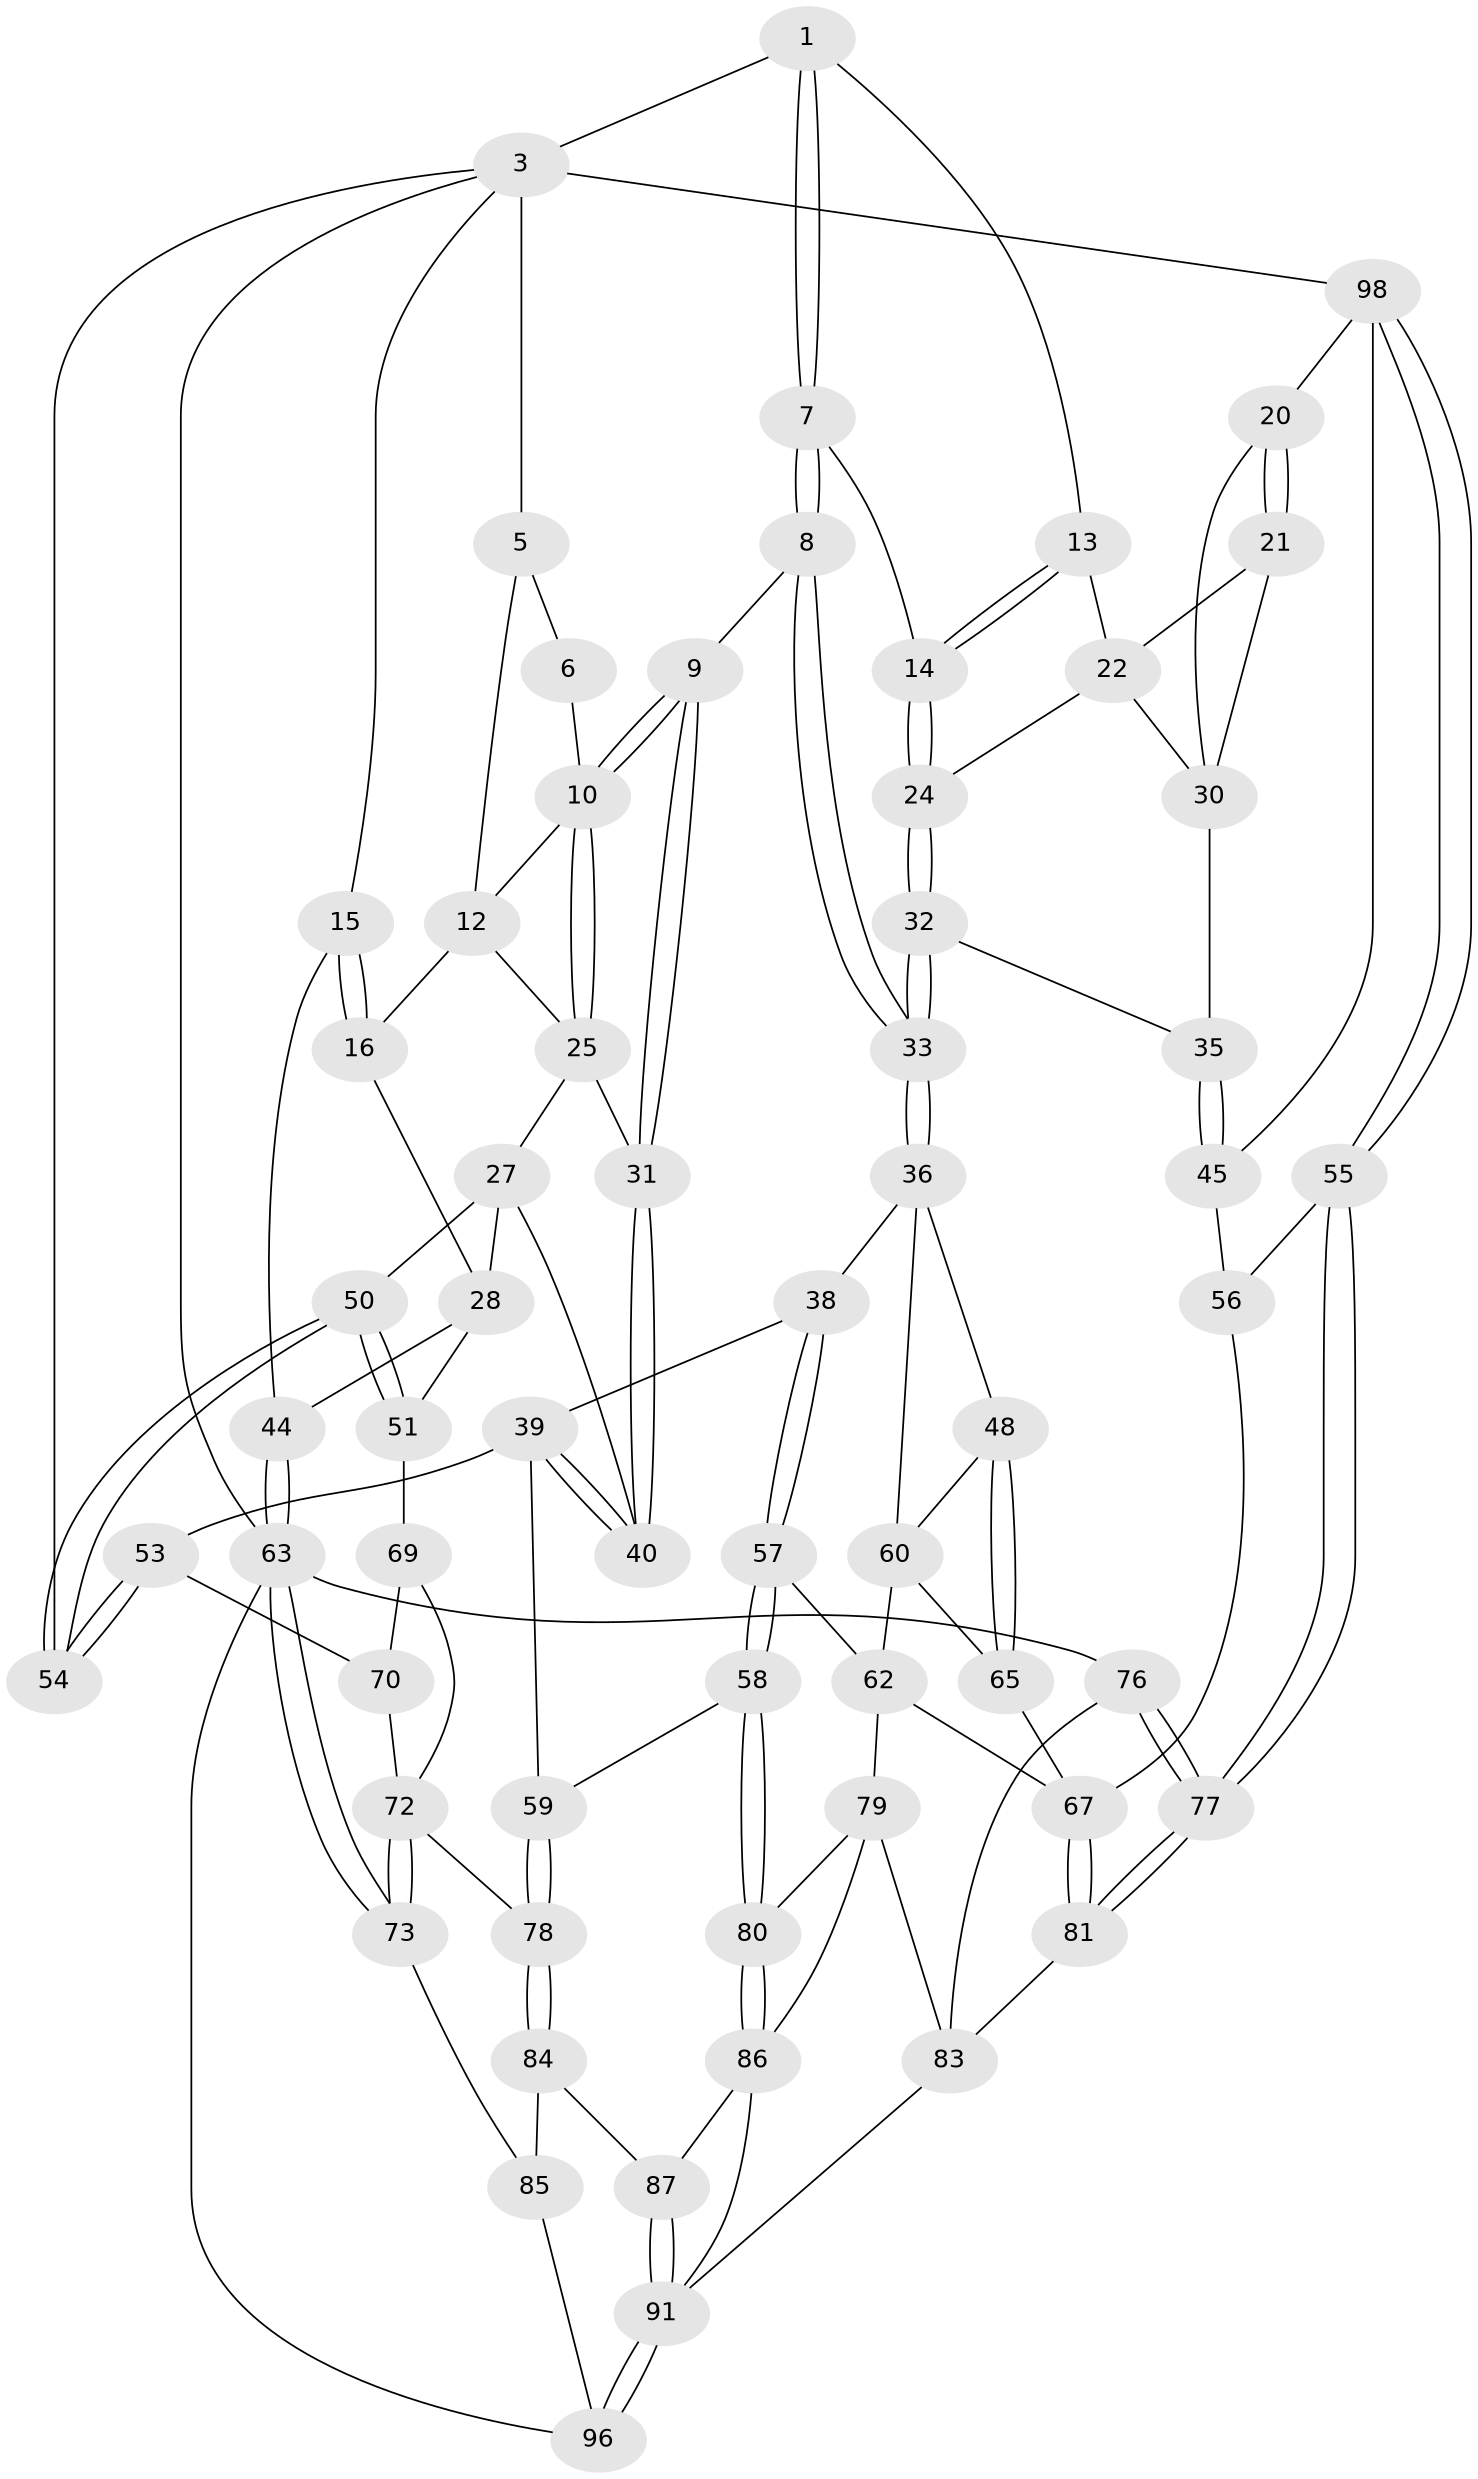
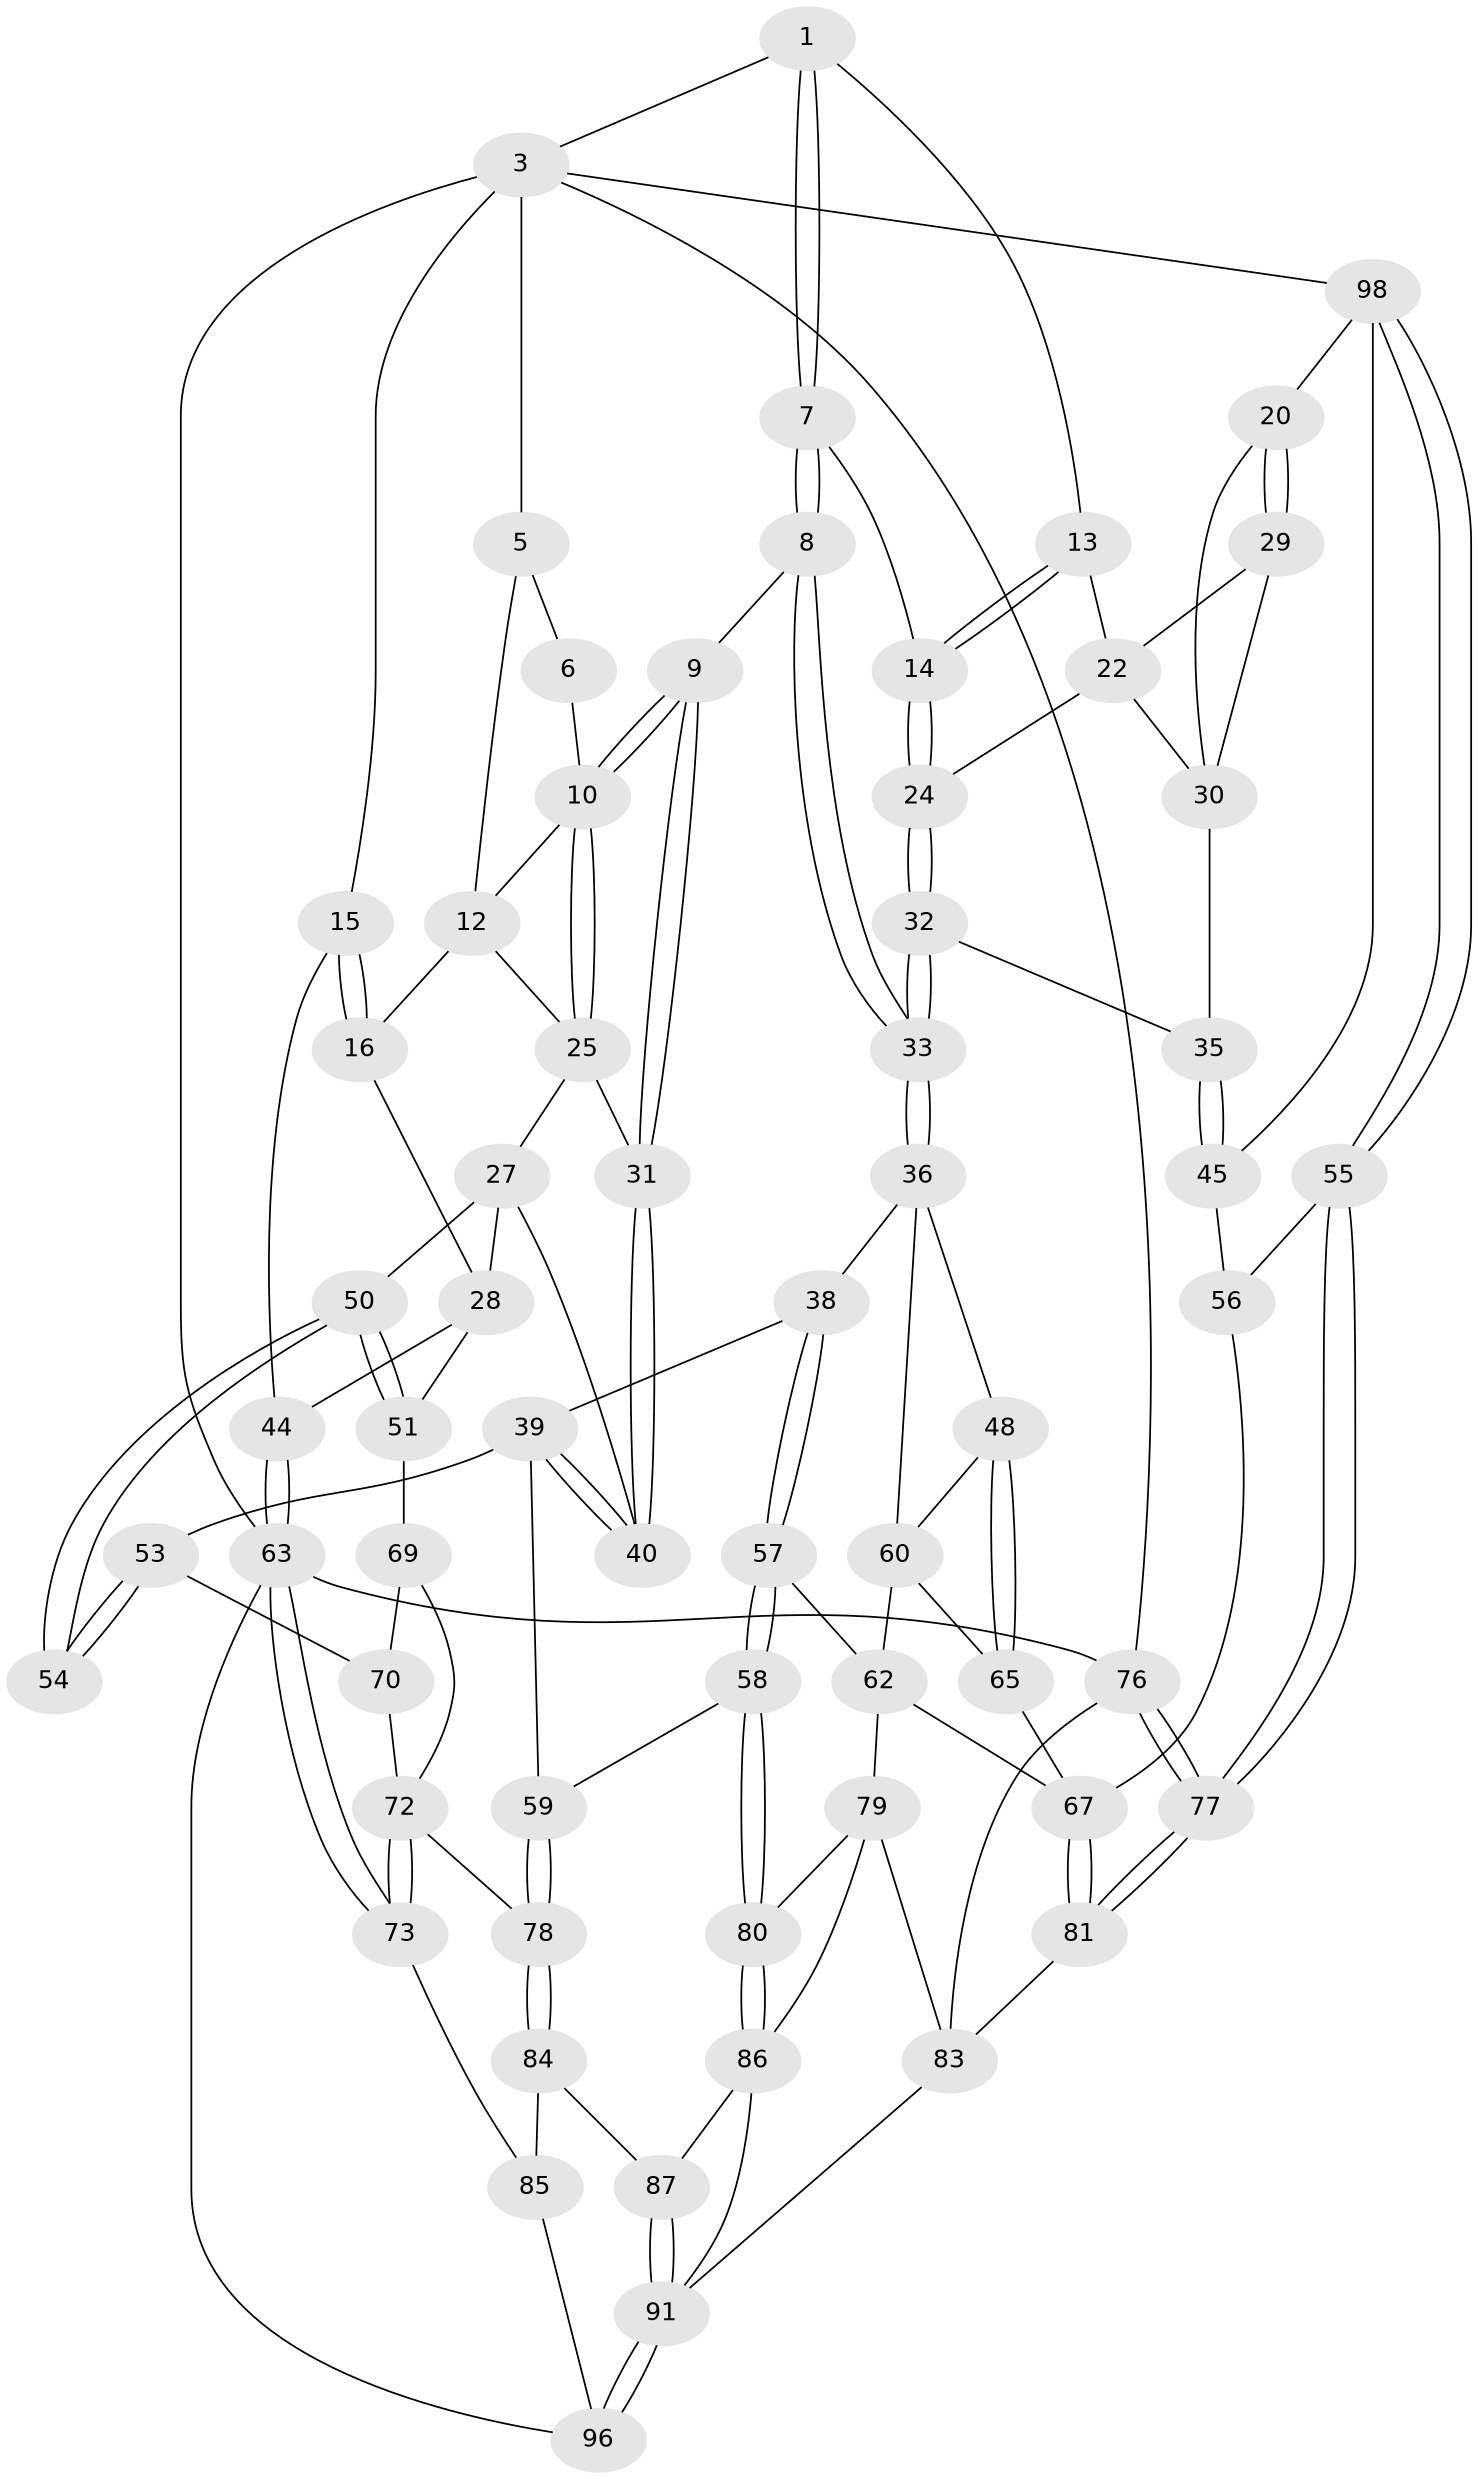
(1276, 544) -> (1276, 544)
(54, 769) -> (1080, 809)
